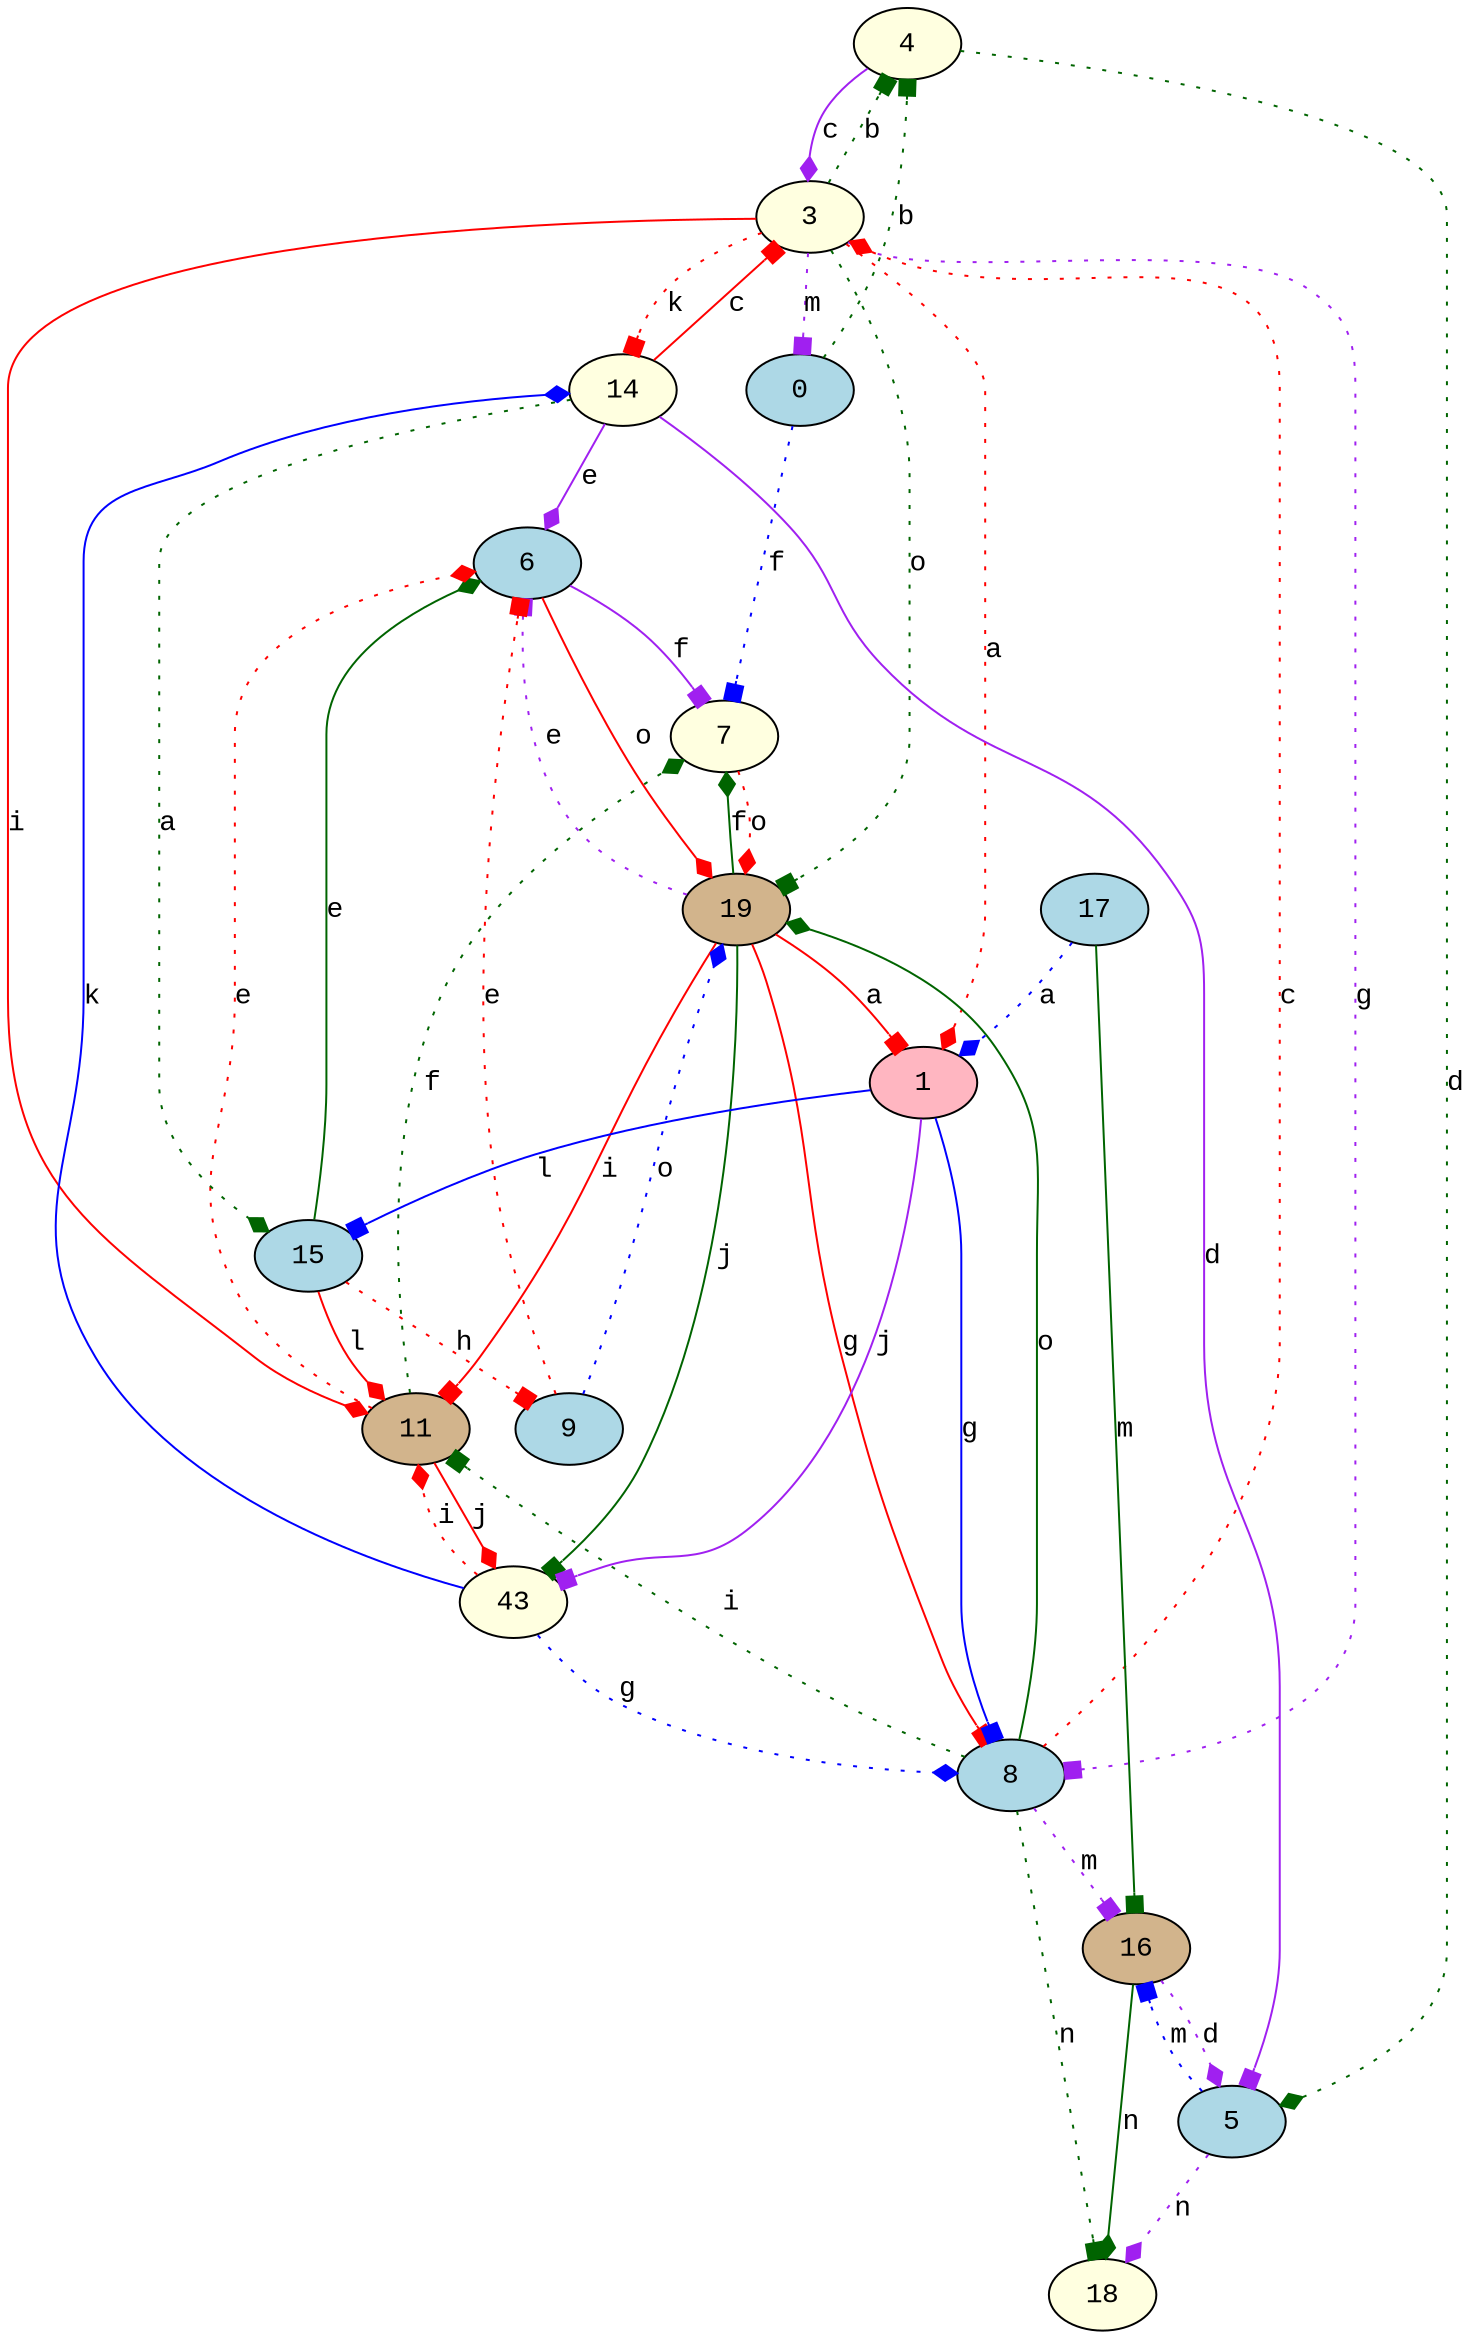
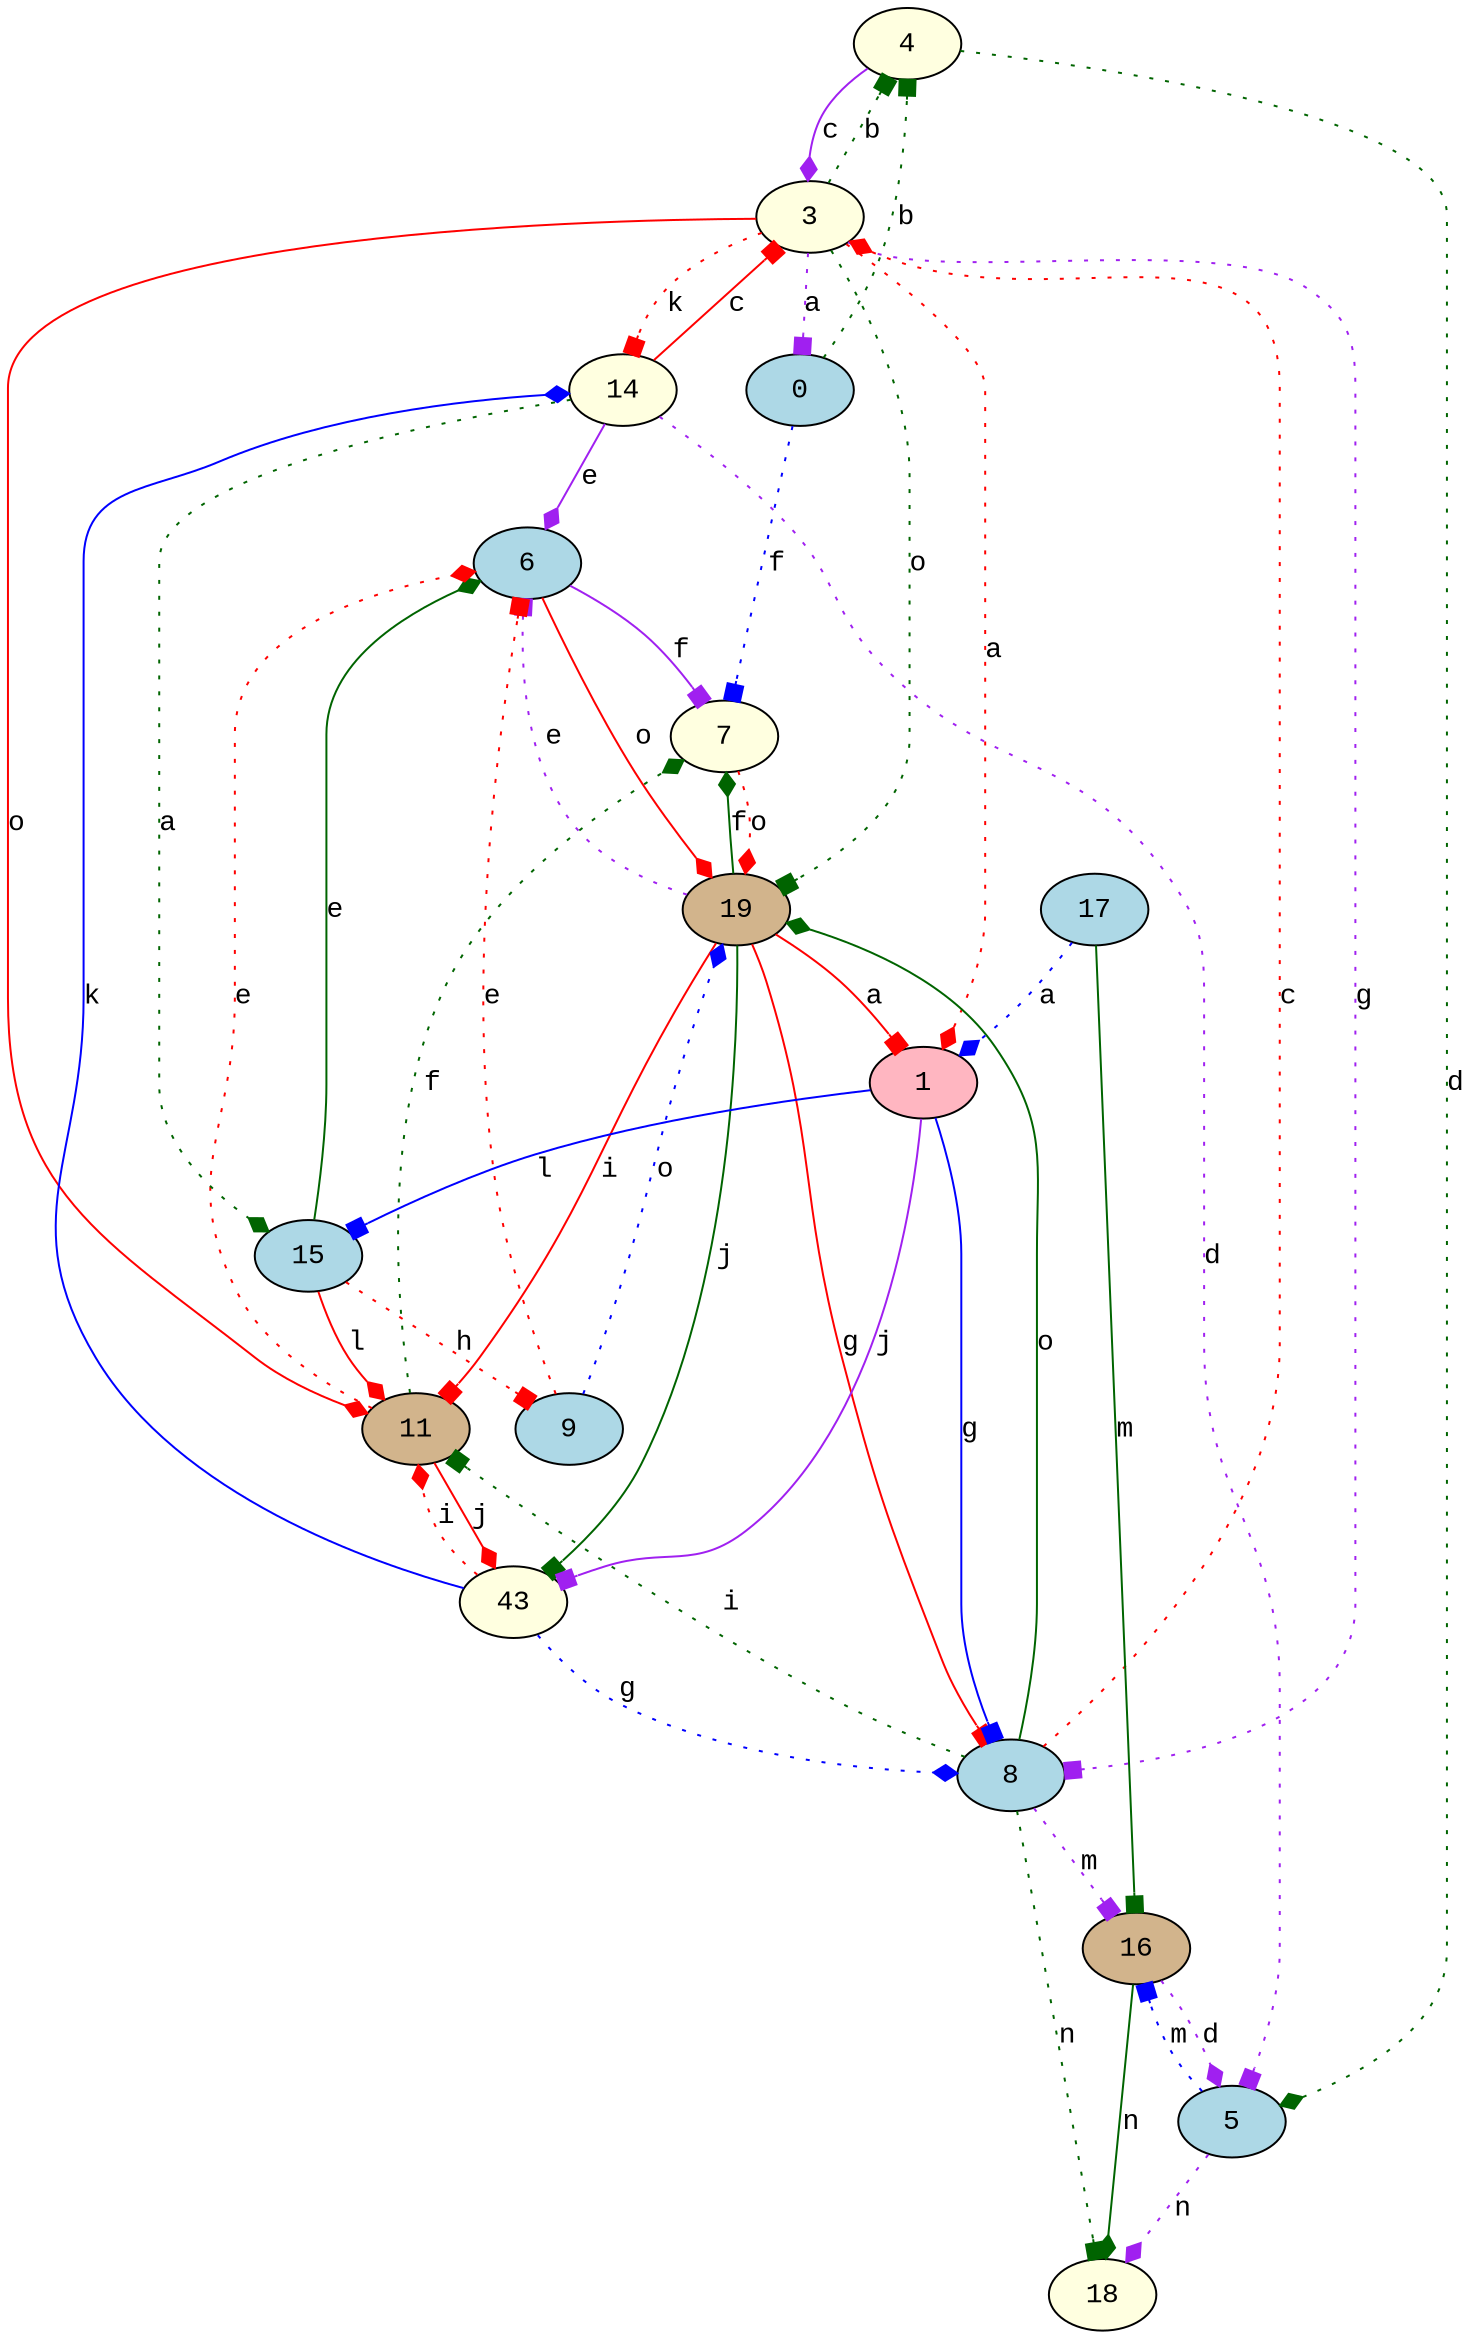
(813, 304) -> (813, 304)
(17, 823) -> (17, 823)
(1204, 1126) -> (1204, 1126)
